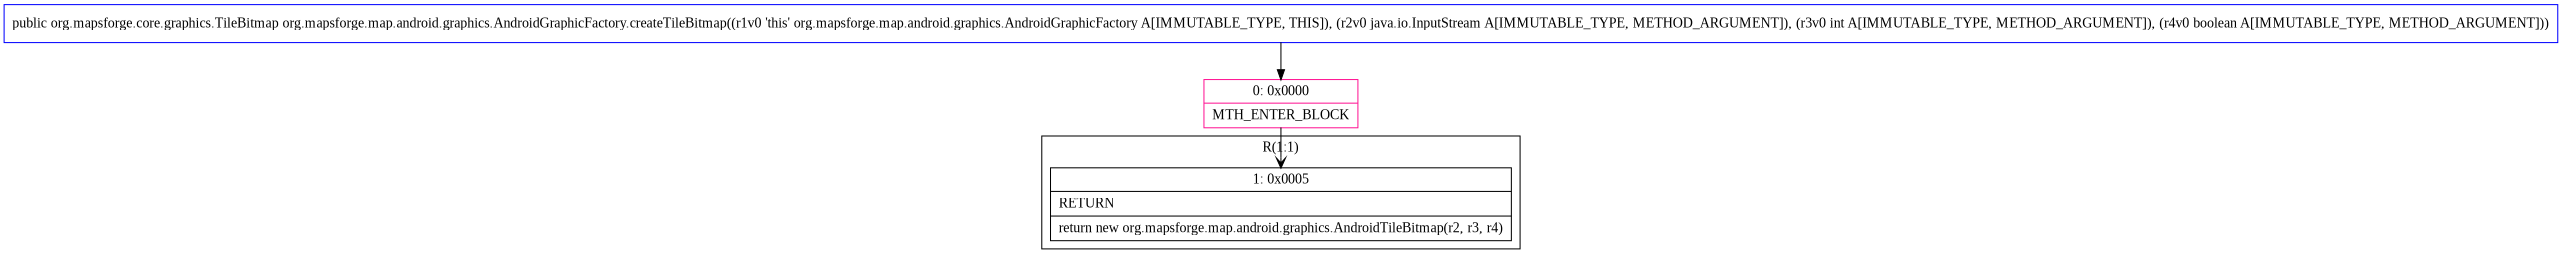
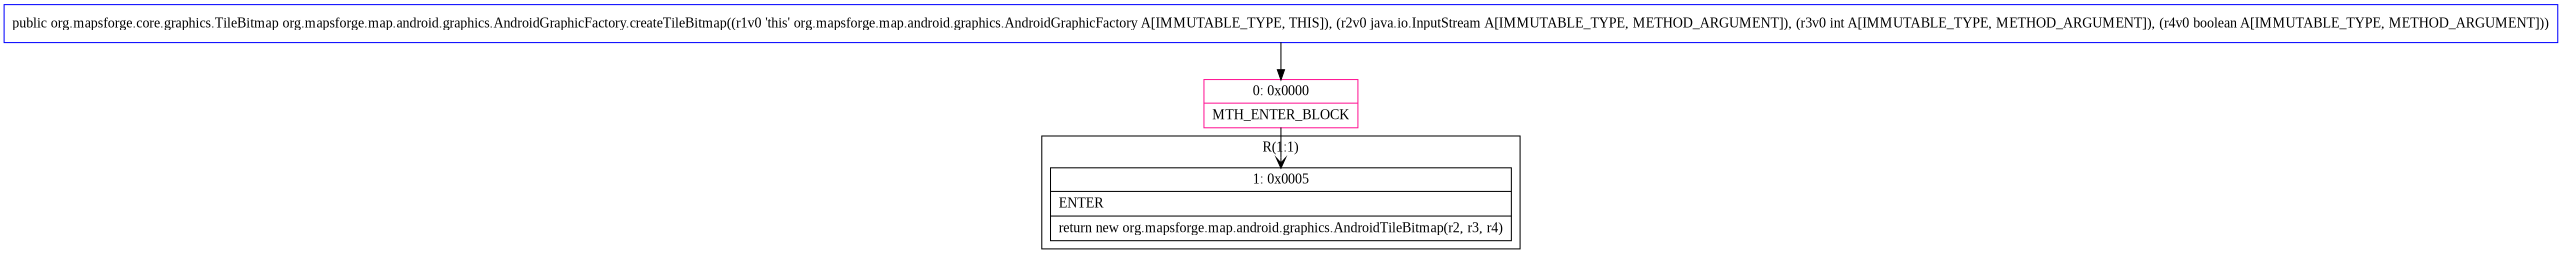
(1087, 203) -> (1081, 203)
